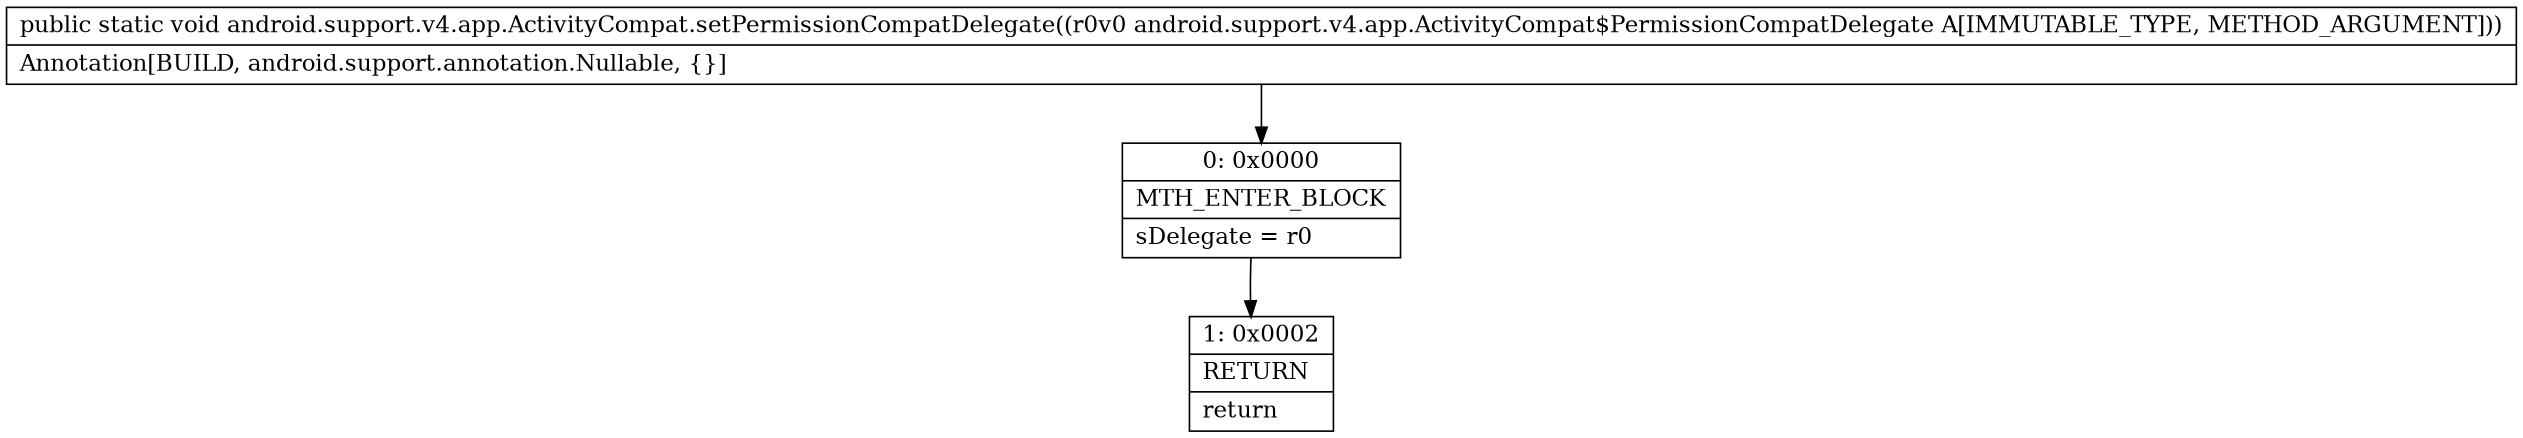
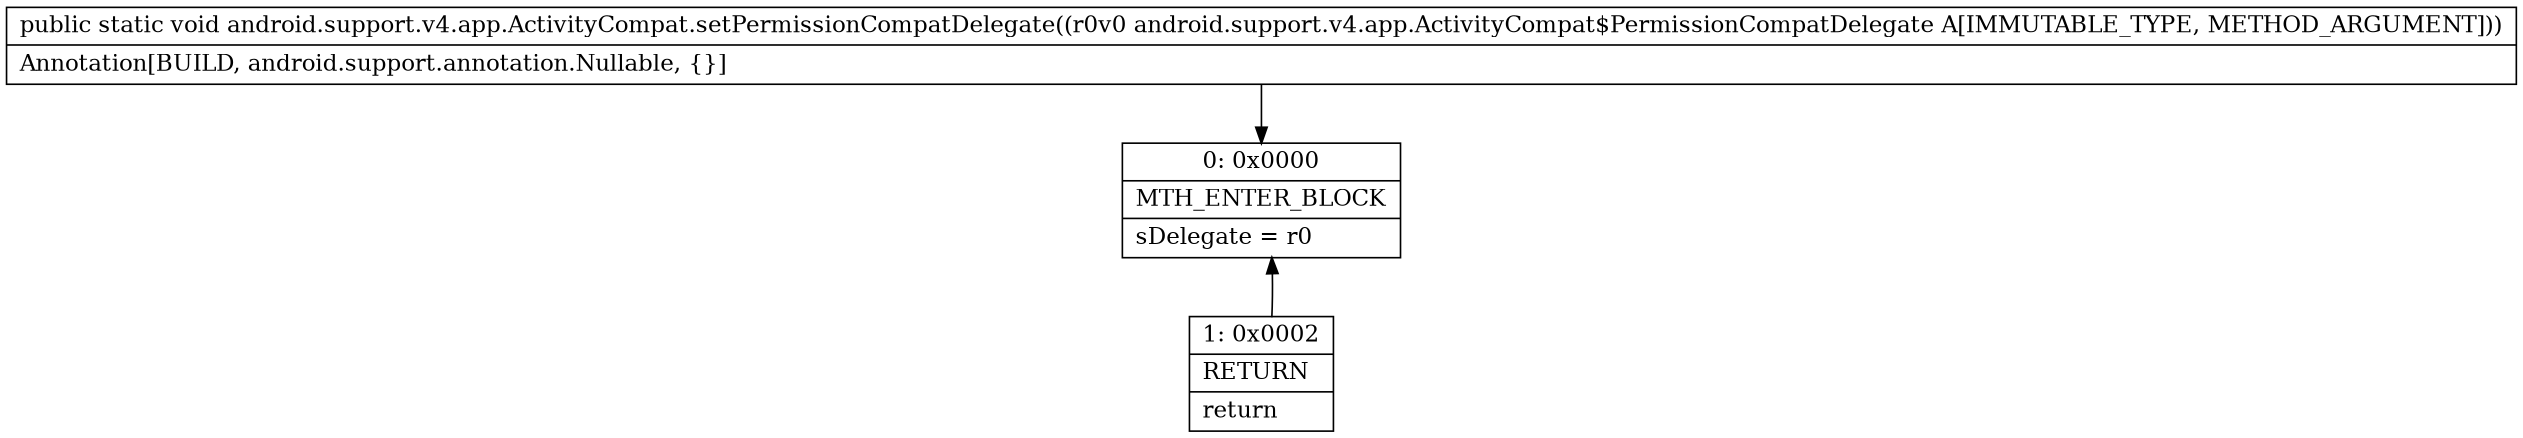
(1250, 279) -> (1272, 296)
